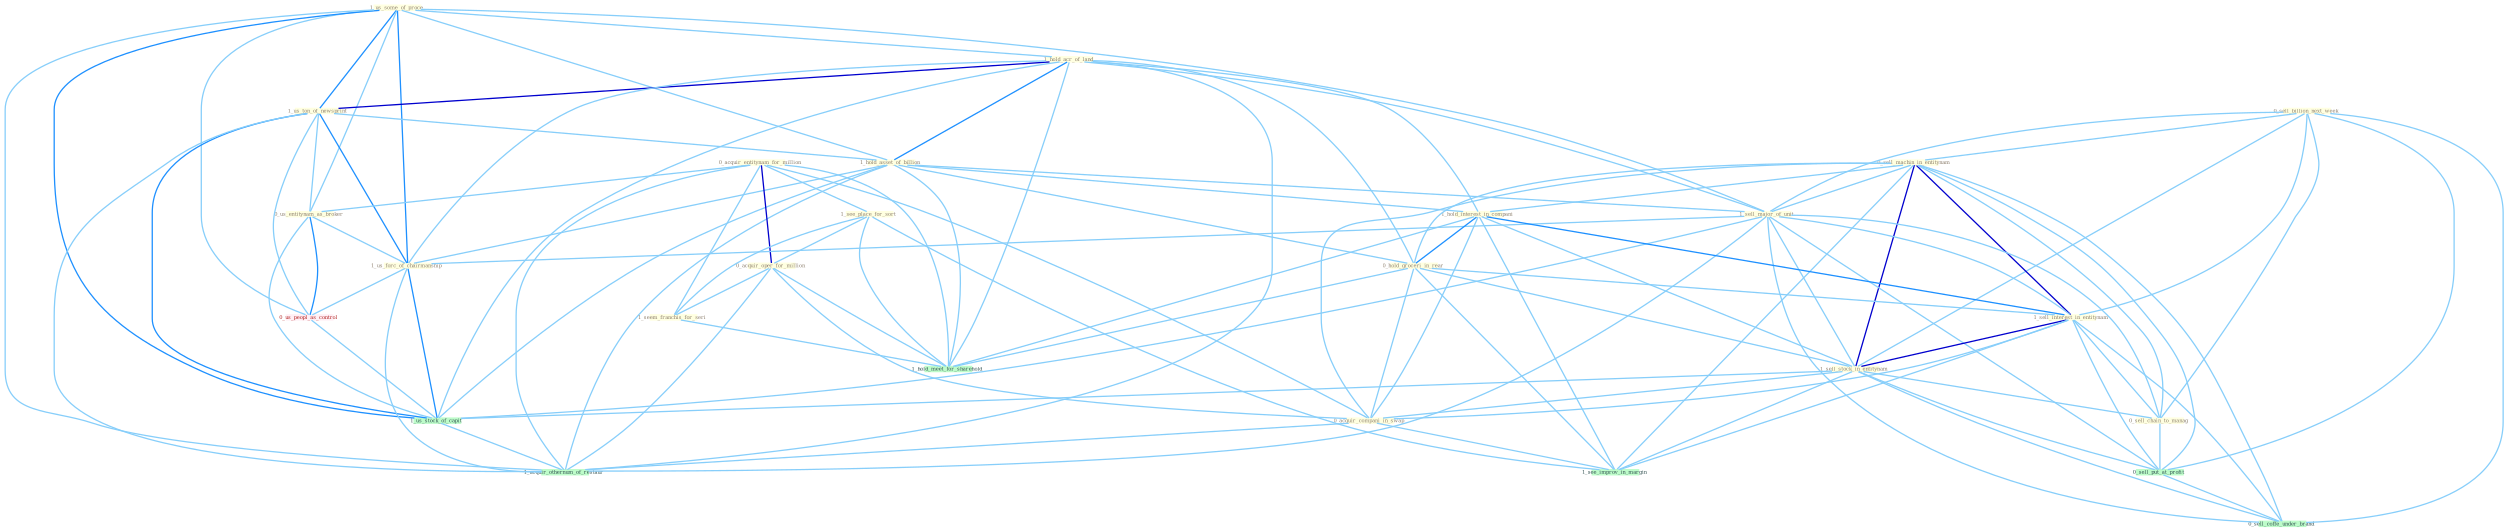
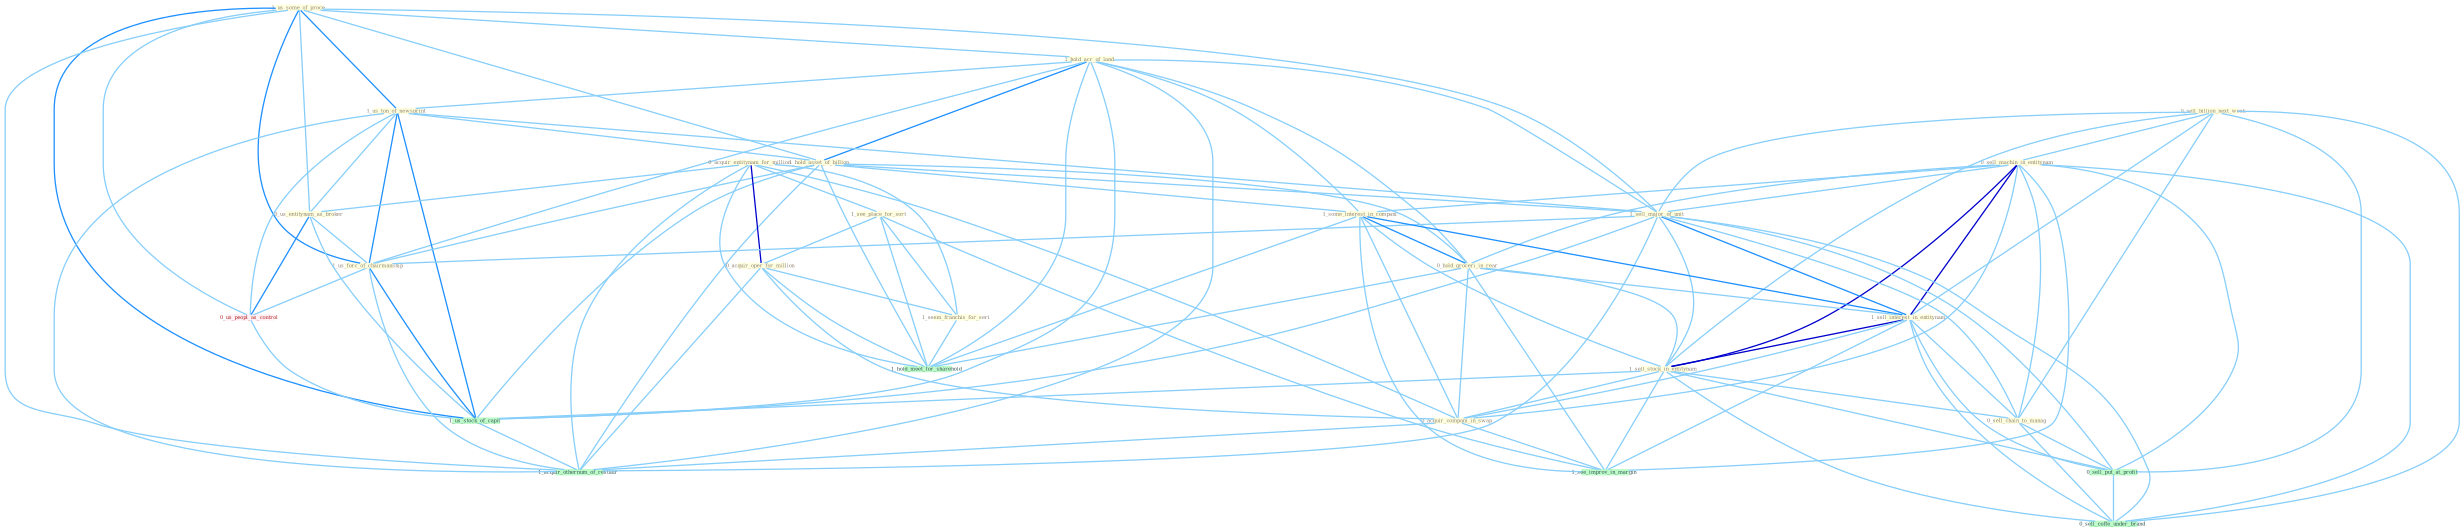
(587, 92) -> (744, 85)
none -> (997, 160)
(1479, 214) -> (1360, 214)
(1932, 247) -> (1778, 263)
none -> (2066, 472)
